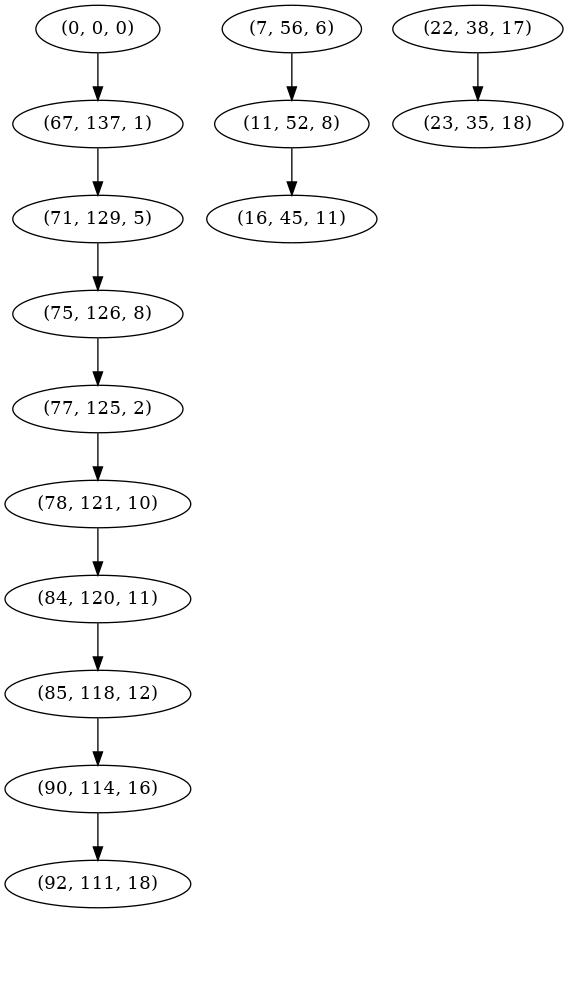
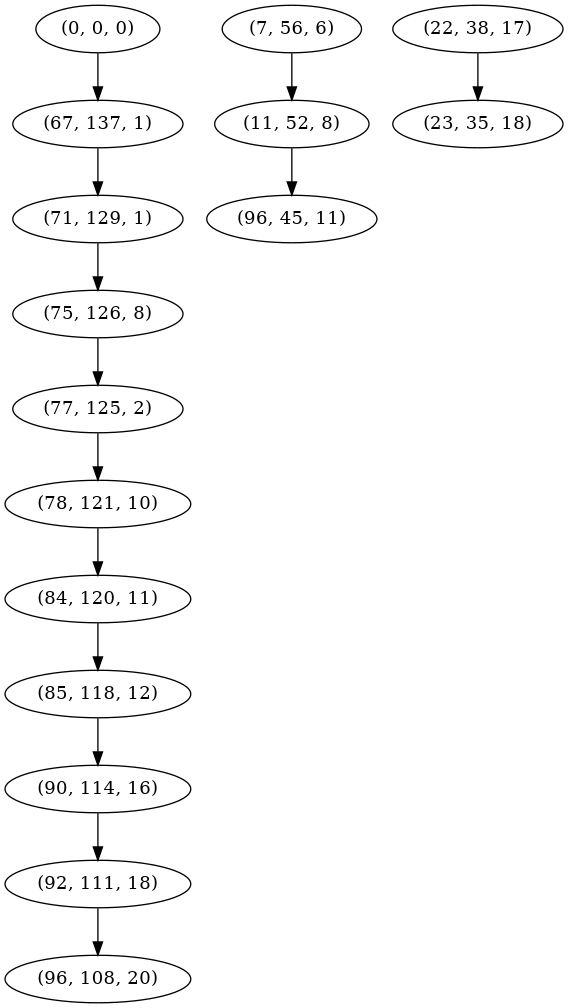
(98, 219) -> (98, 219)
(292, 219) -> (292, 219)
none -> (98, 979)
